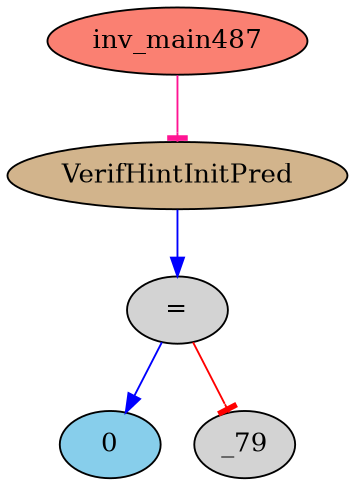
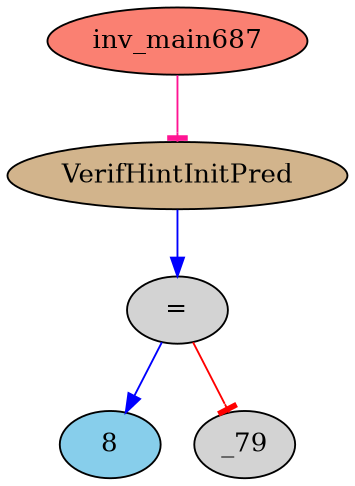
(177, 41) -> (177, 41)
(110, 445) -> (110, 445)
